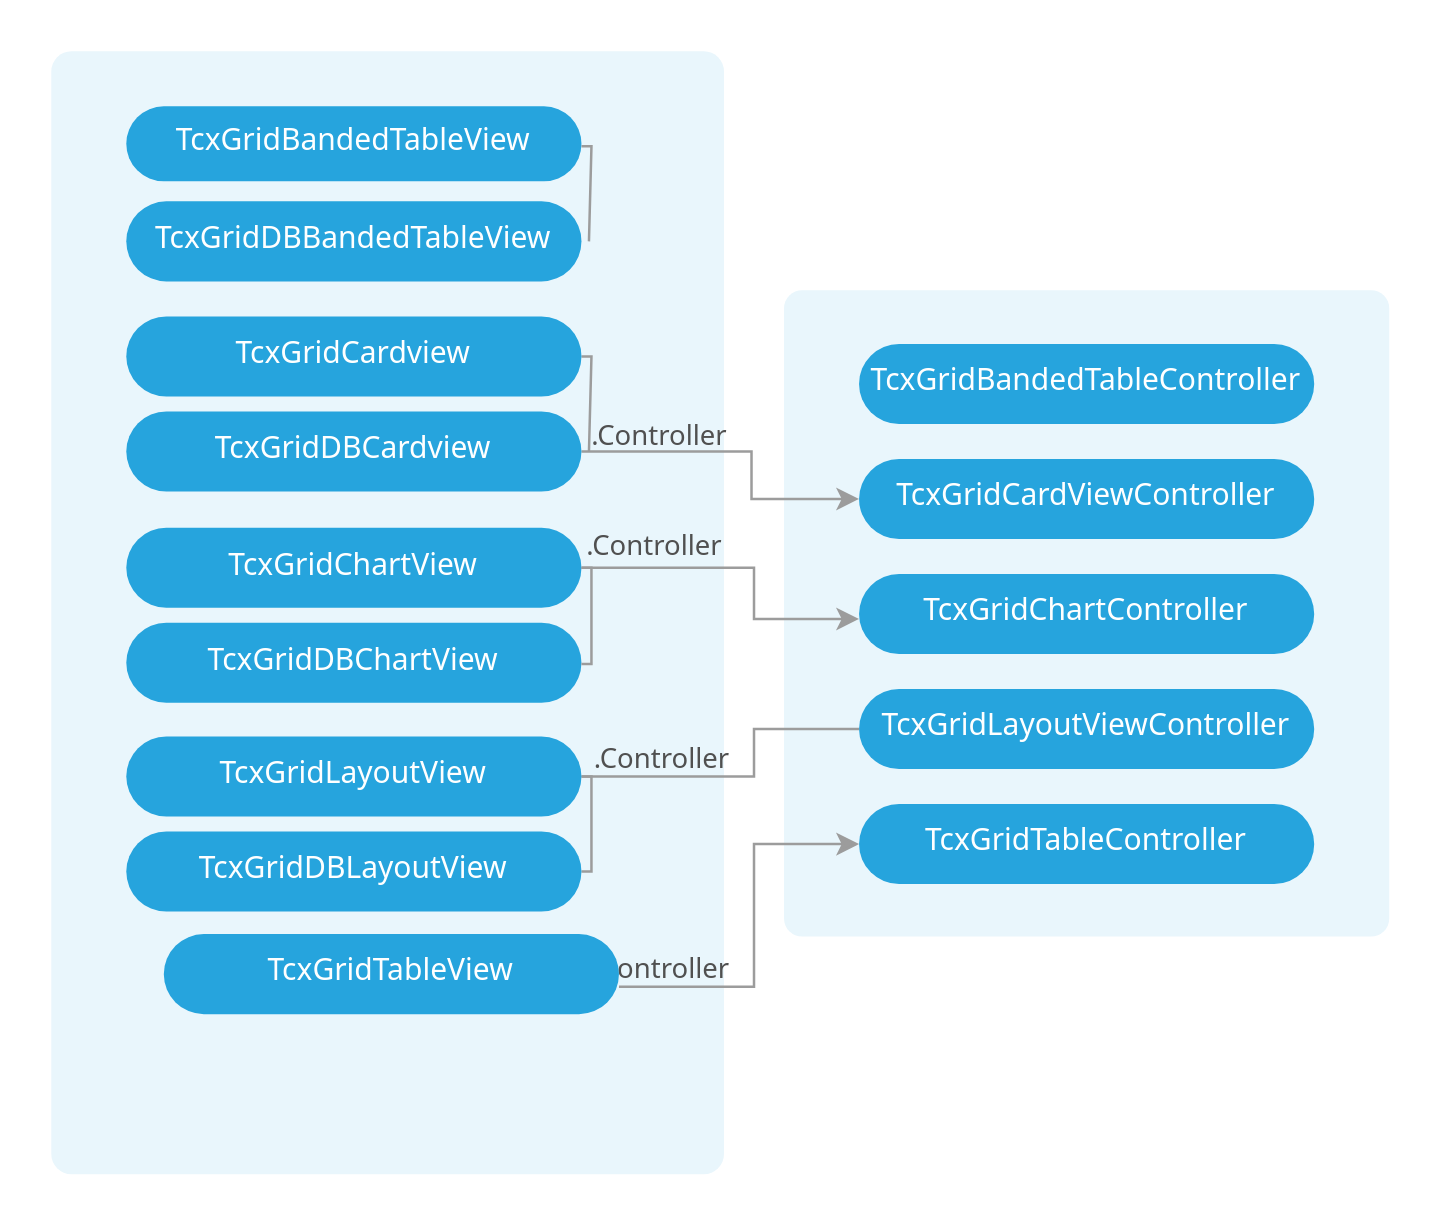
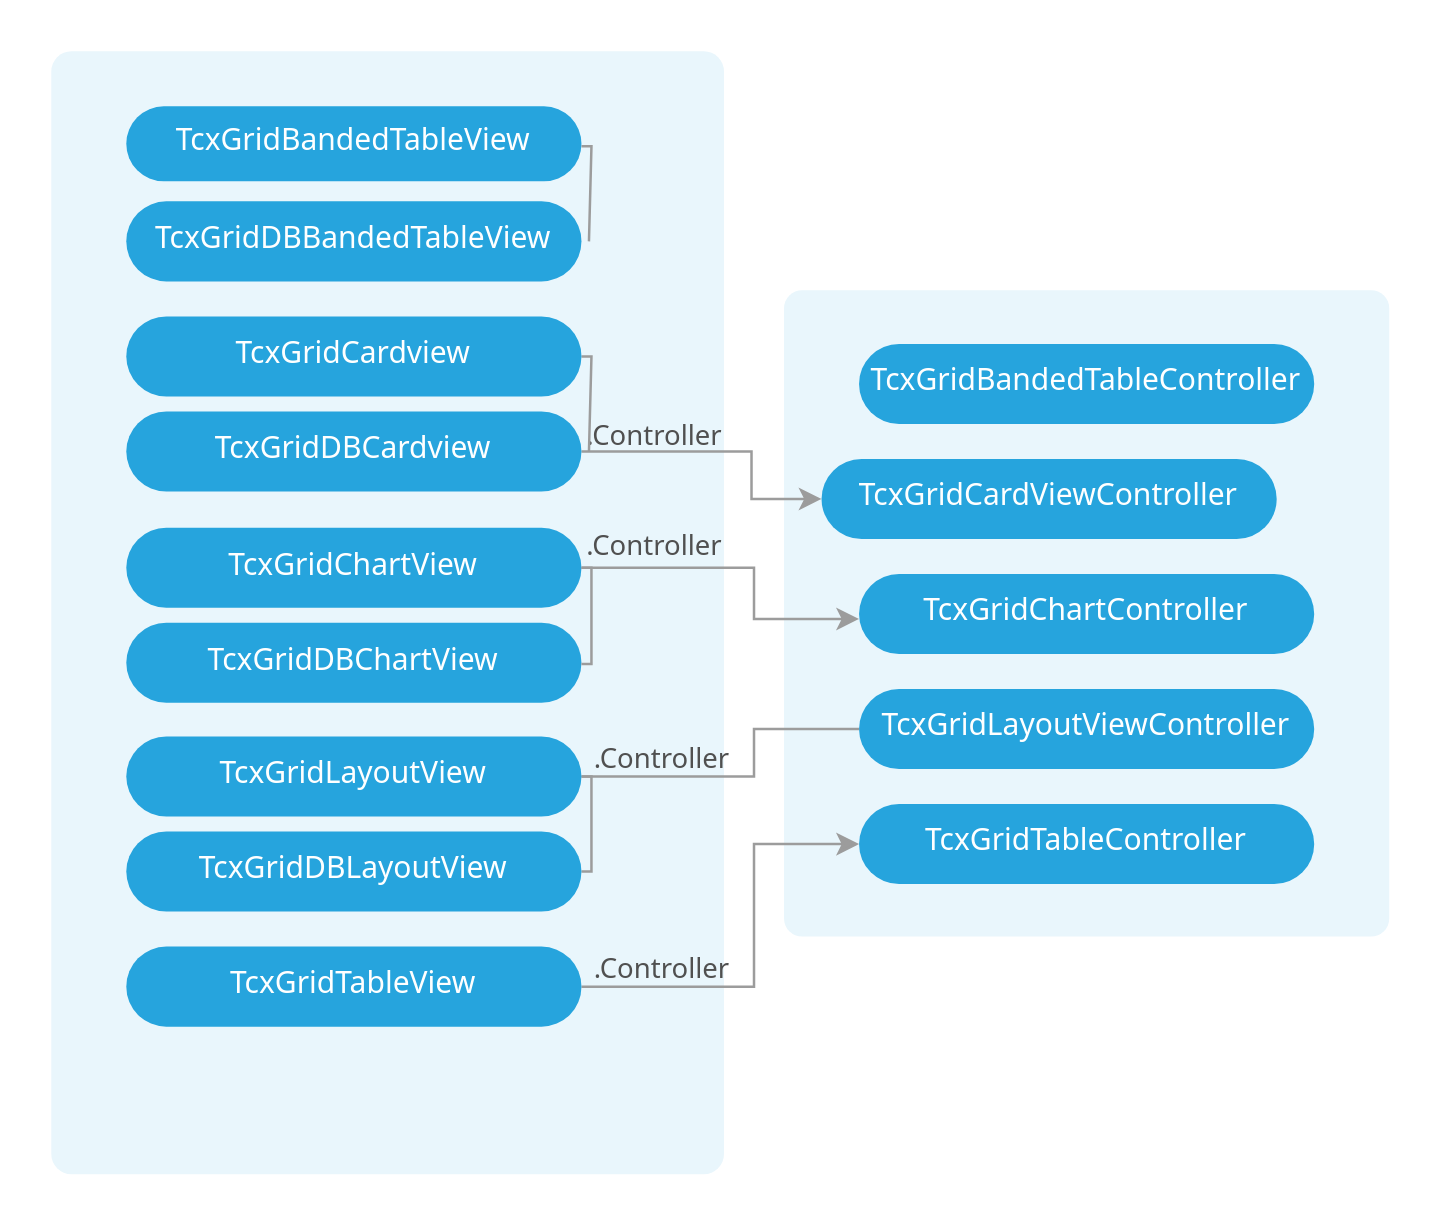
(1086, 499) -> (1049, 499)
(391, 974) -> (354, 986)
